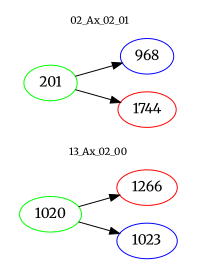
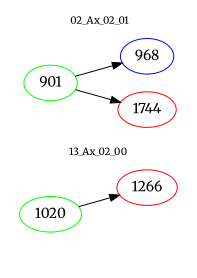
(51, 83) -> (51, 83)
(147, 241) -> none
